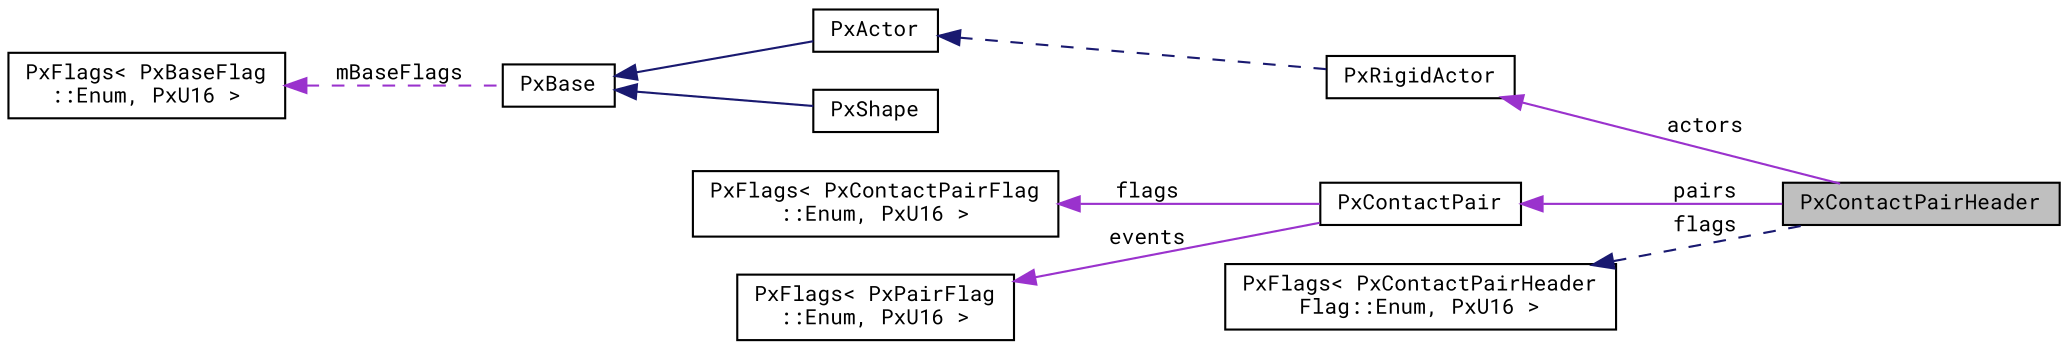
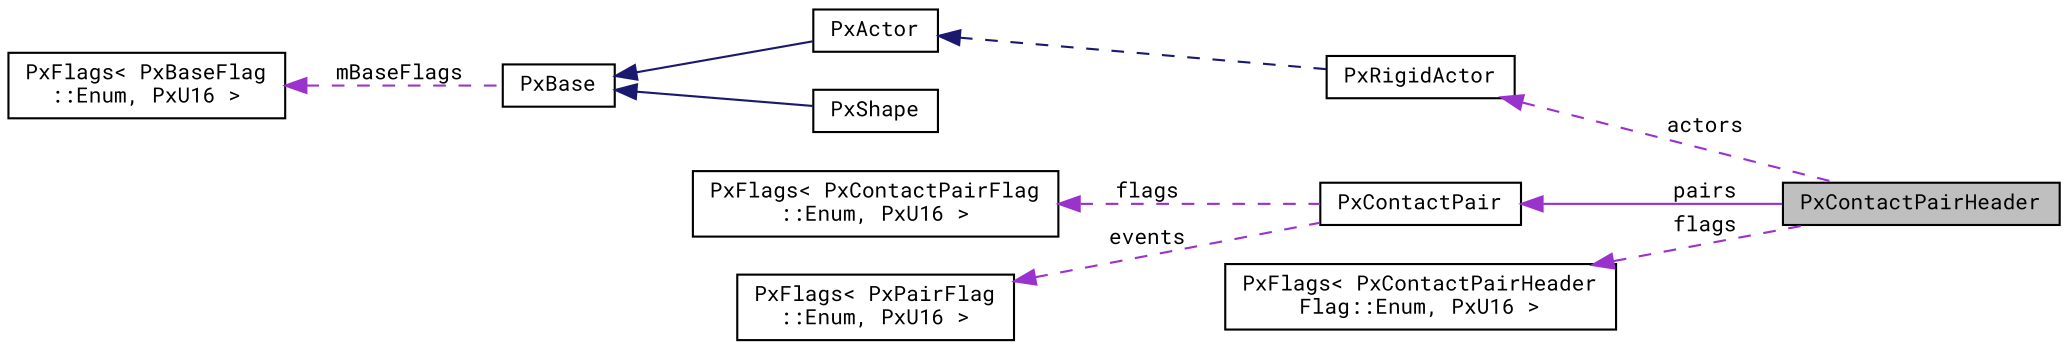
(1681, 143) -> (1681, 143)
(1200, 204) -> (1200, 204)
(1713, 242) -> (1713, 242)
(1177, 250) -> (1177, 250)
